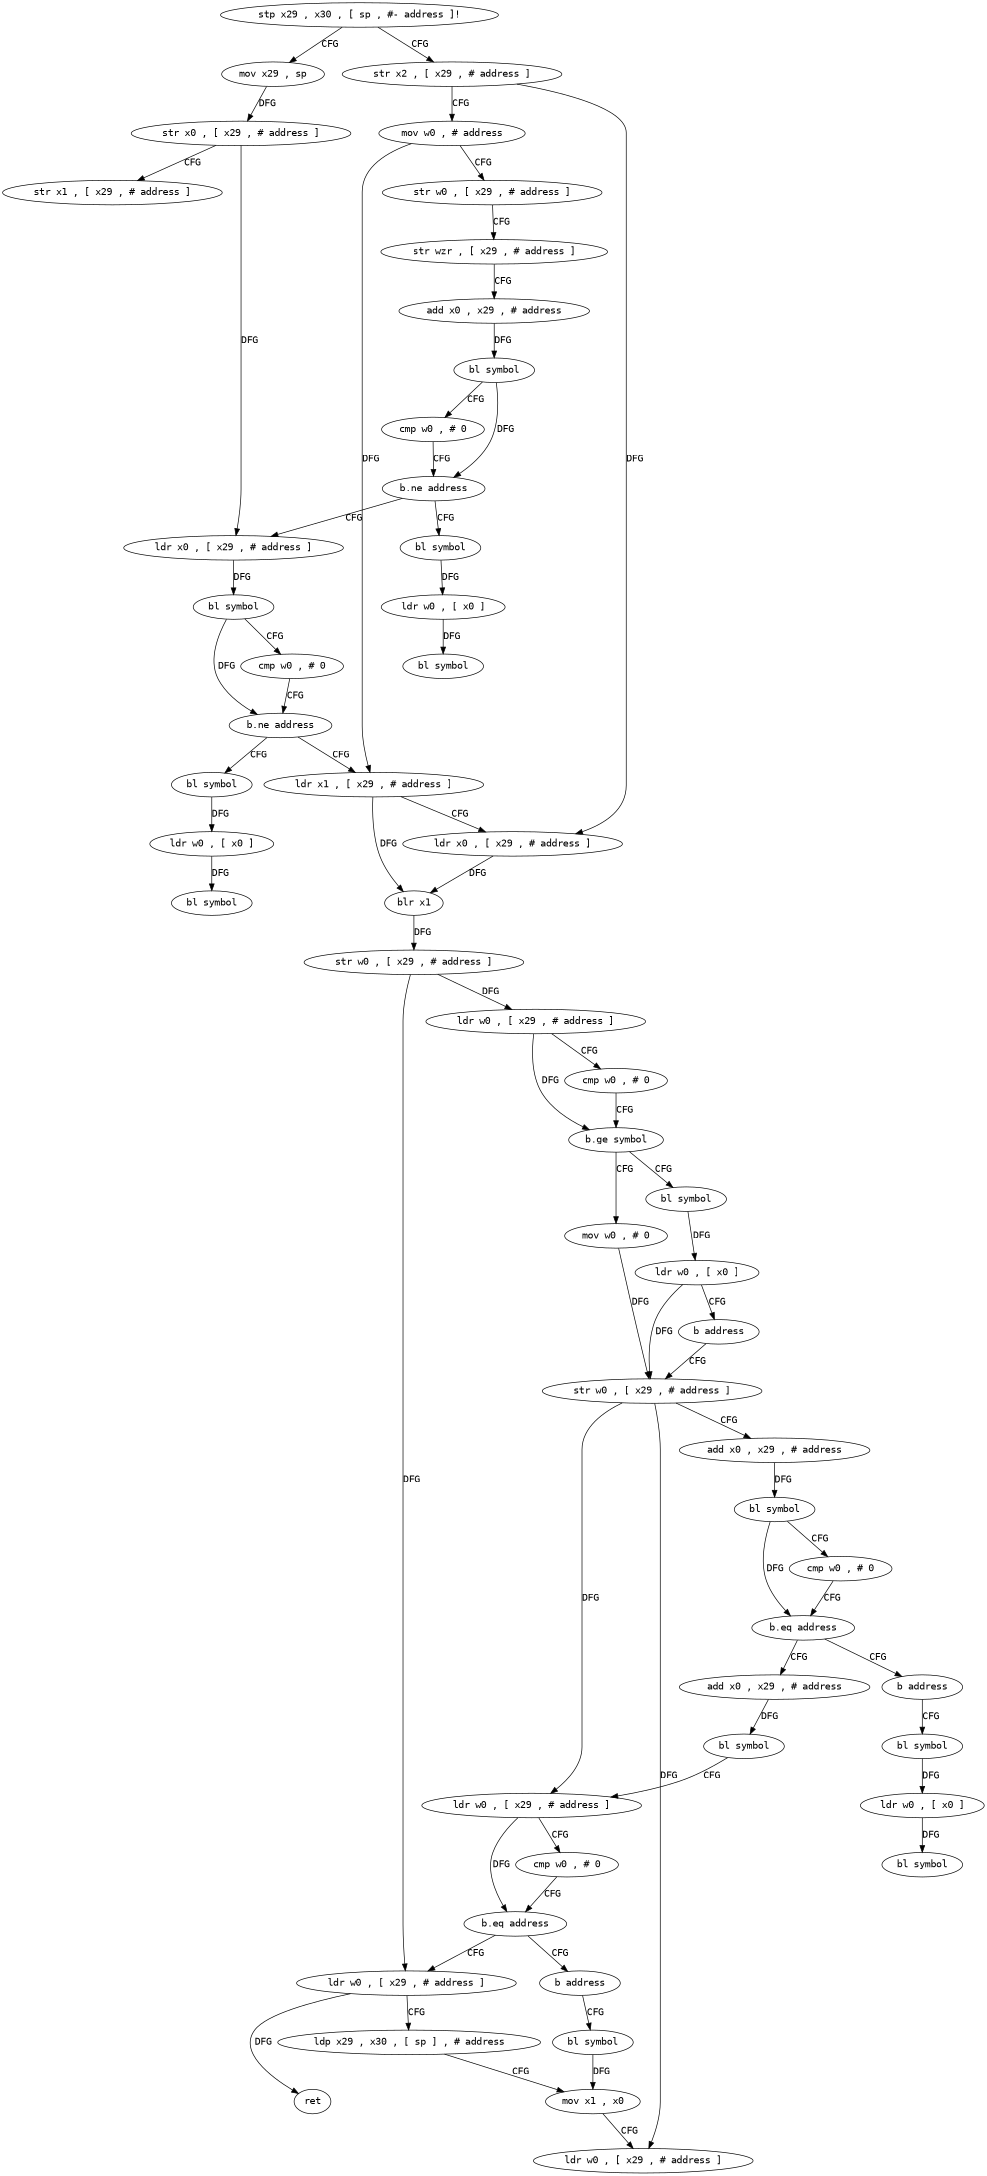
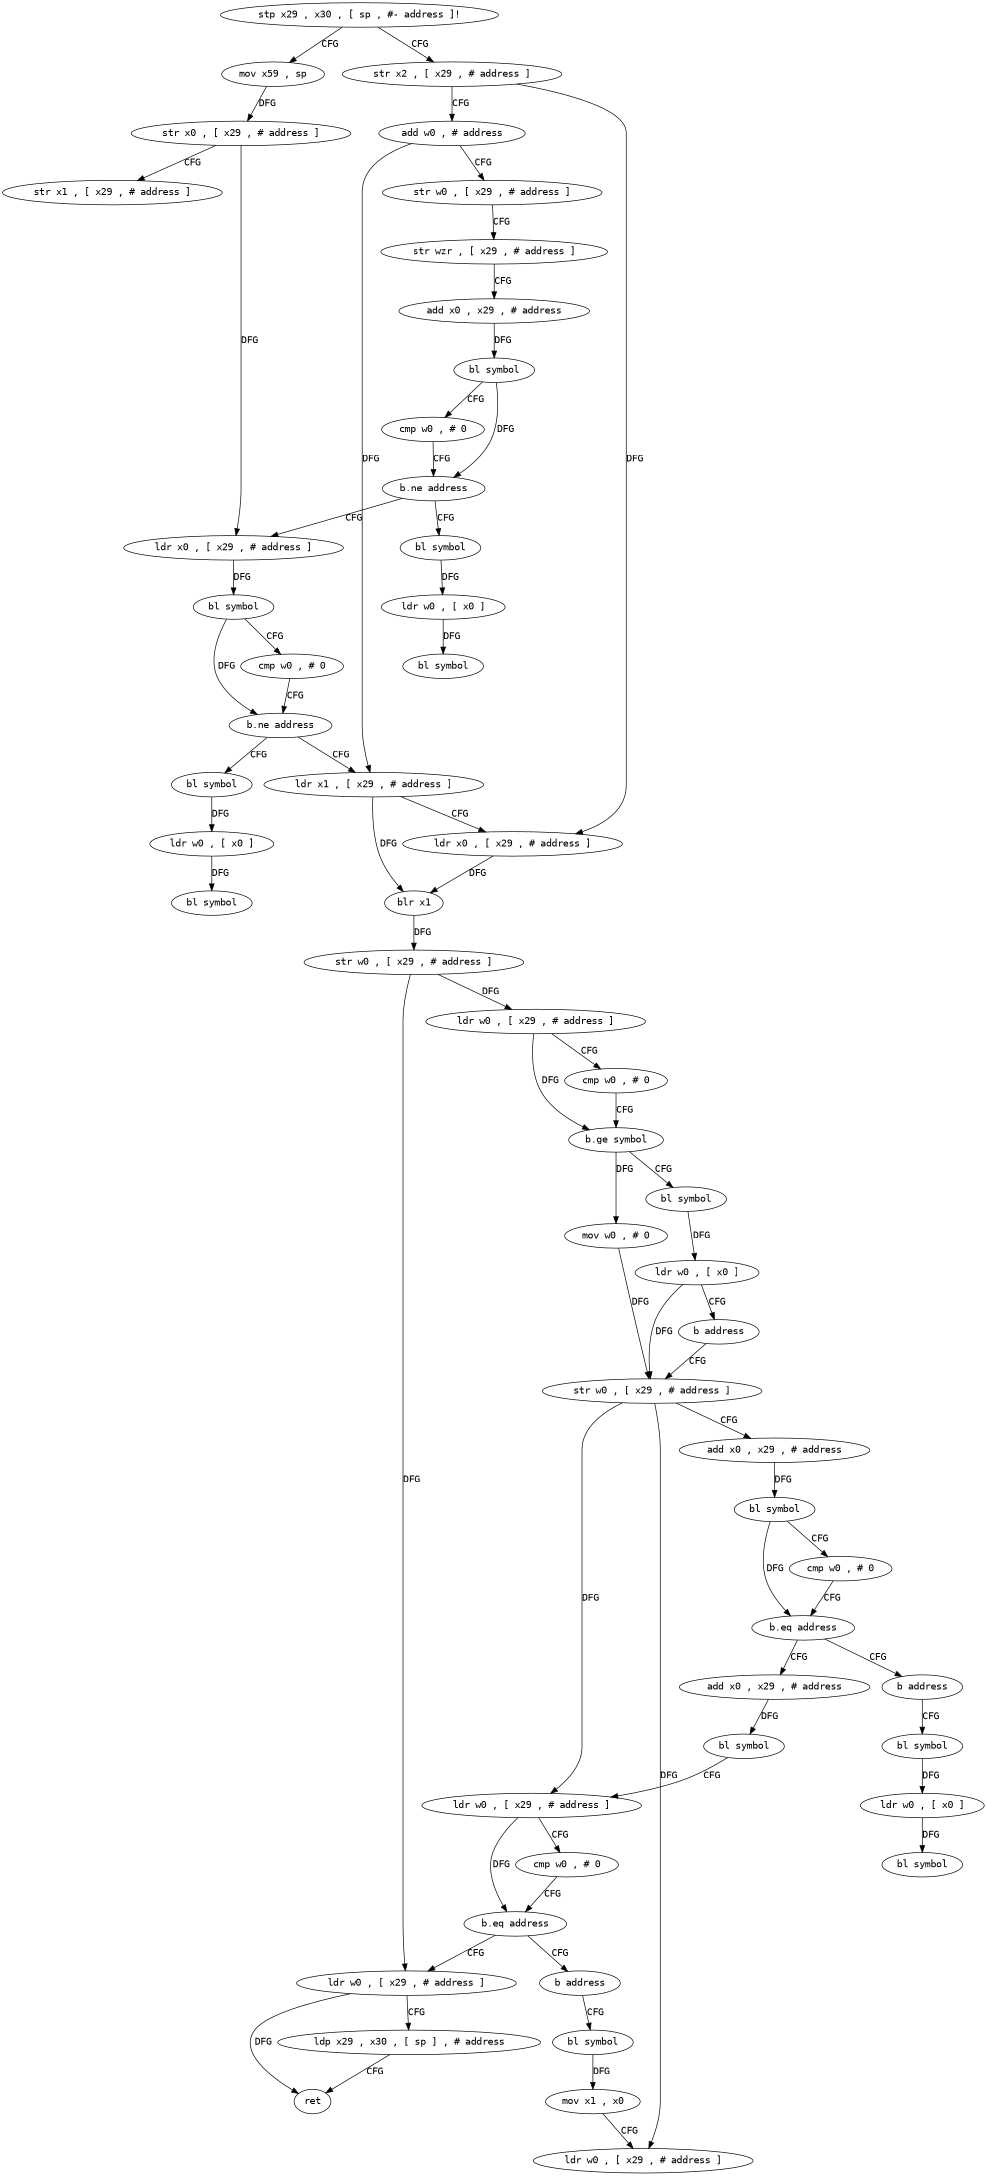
(273, 74) -> (273, 74)
(452, 133) -> (452, 133)
(625, 1170) -> (625, 1170)
(501, 2072) -> (361, 2072)
